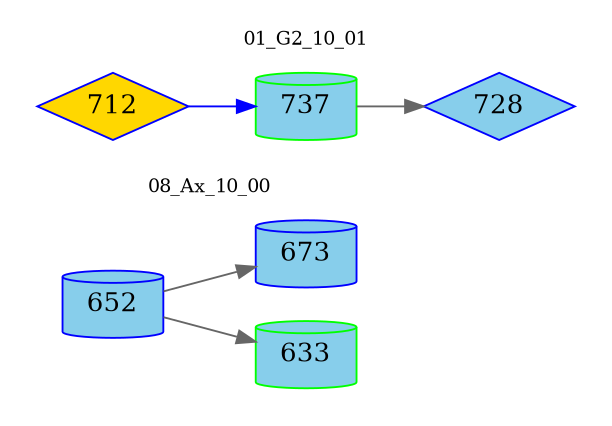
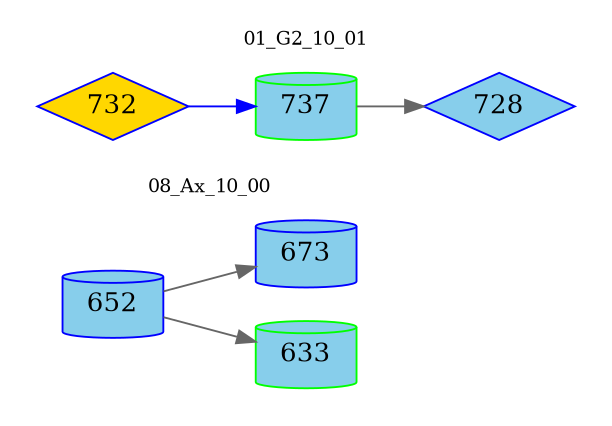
(113, 106) -> (113, 106)
